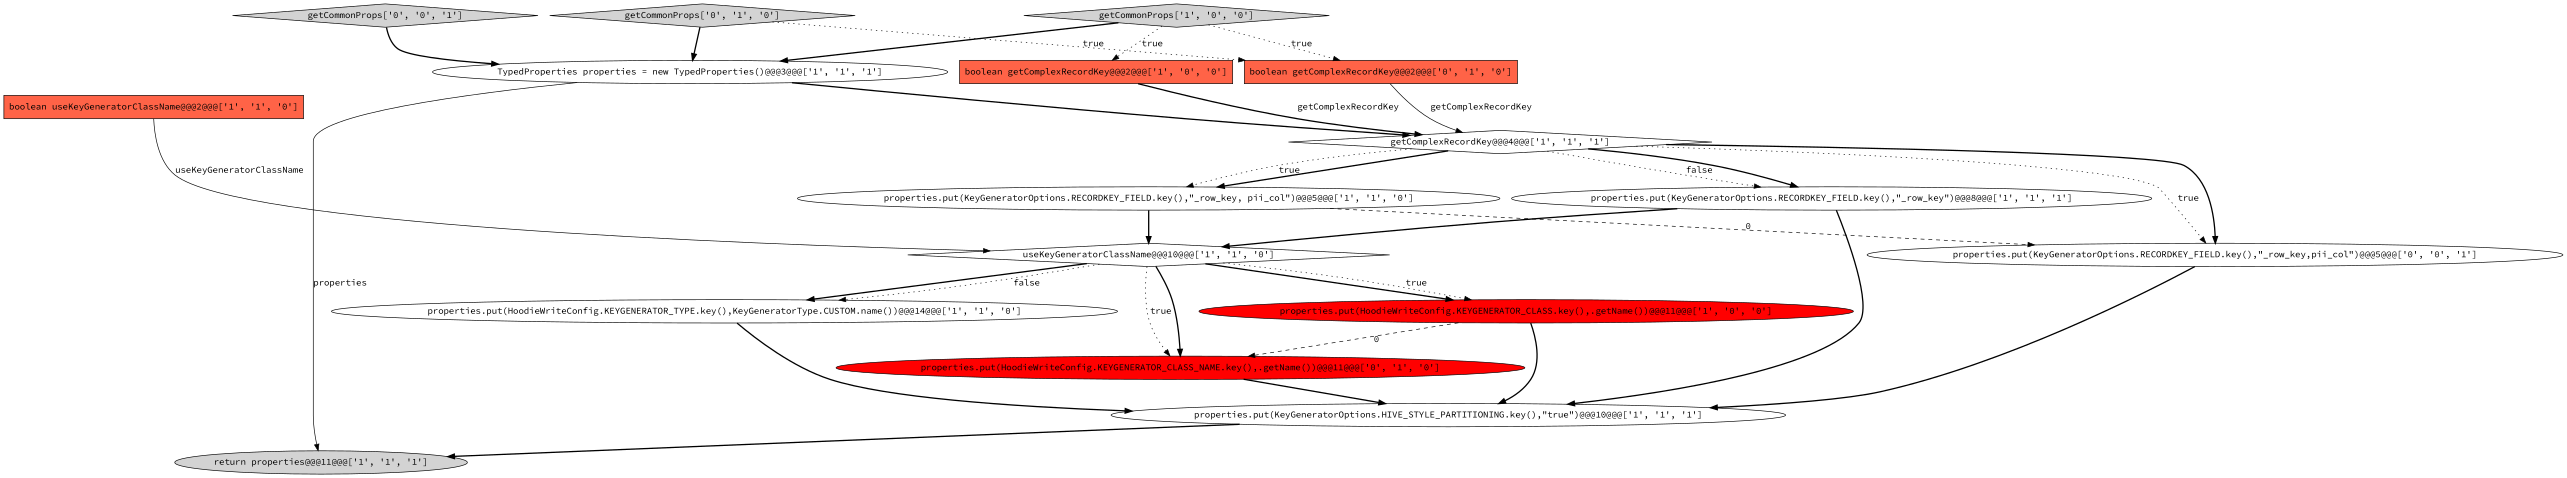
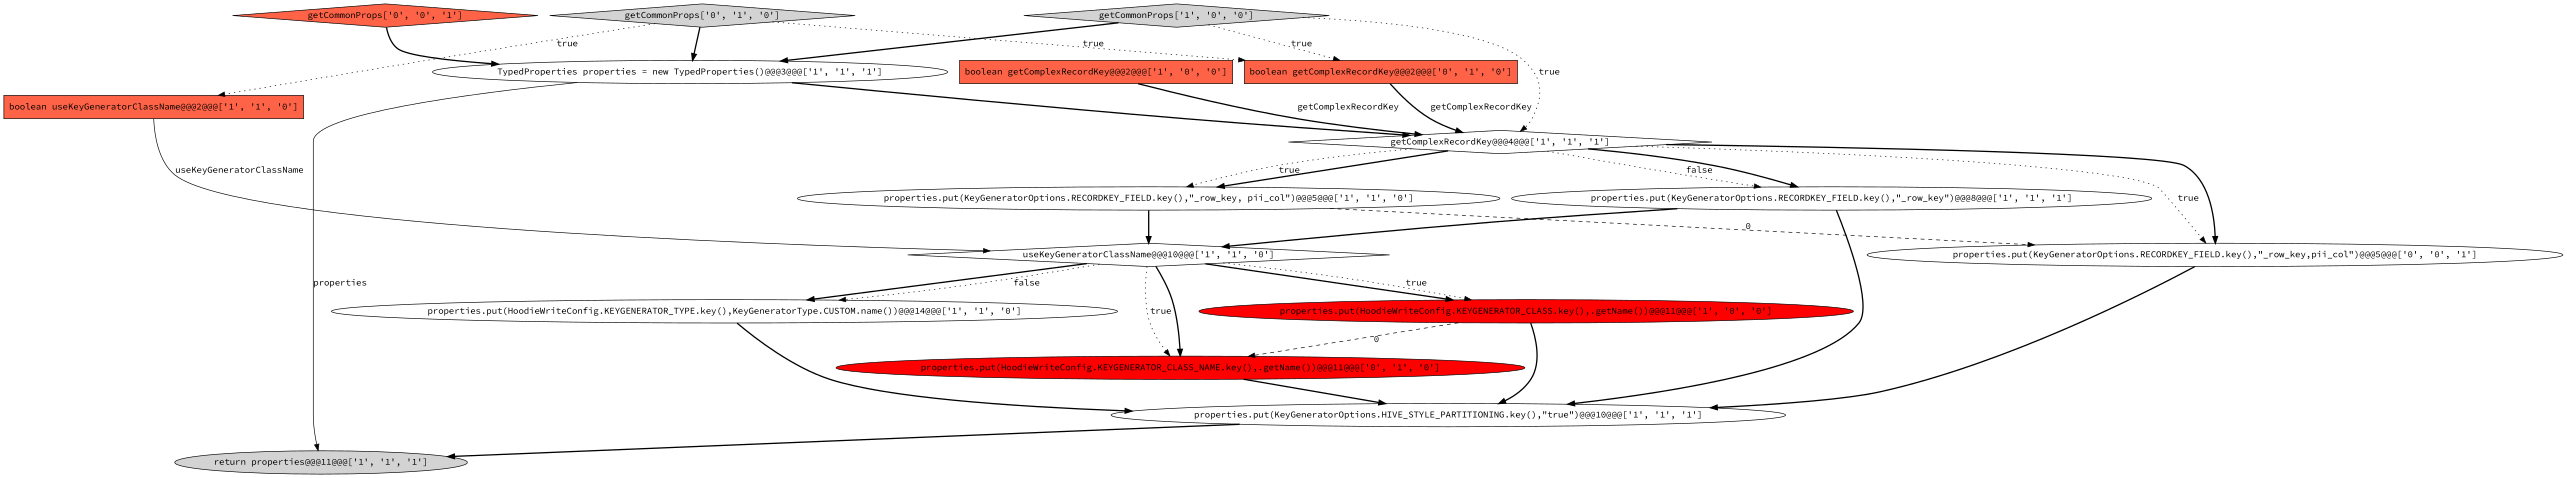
(385, 16) -> (385, 16)
(1140, 41) -> (1454, 33)
none -> (461, 55)
(1420, 112) -> (1420, 112)
